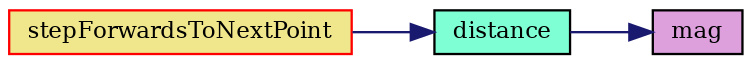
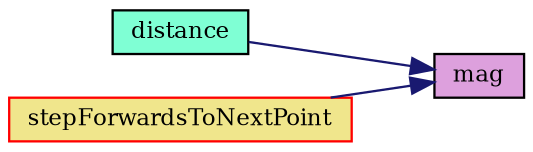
(382, 32) -> (371, 92)
